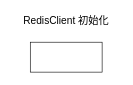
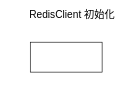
(66, 21) -> (72, 15)
